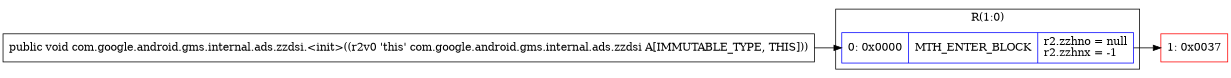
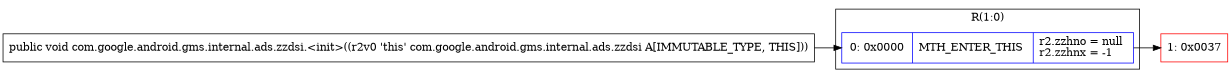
(973, 47) -> (971, 47)
